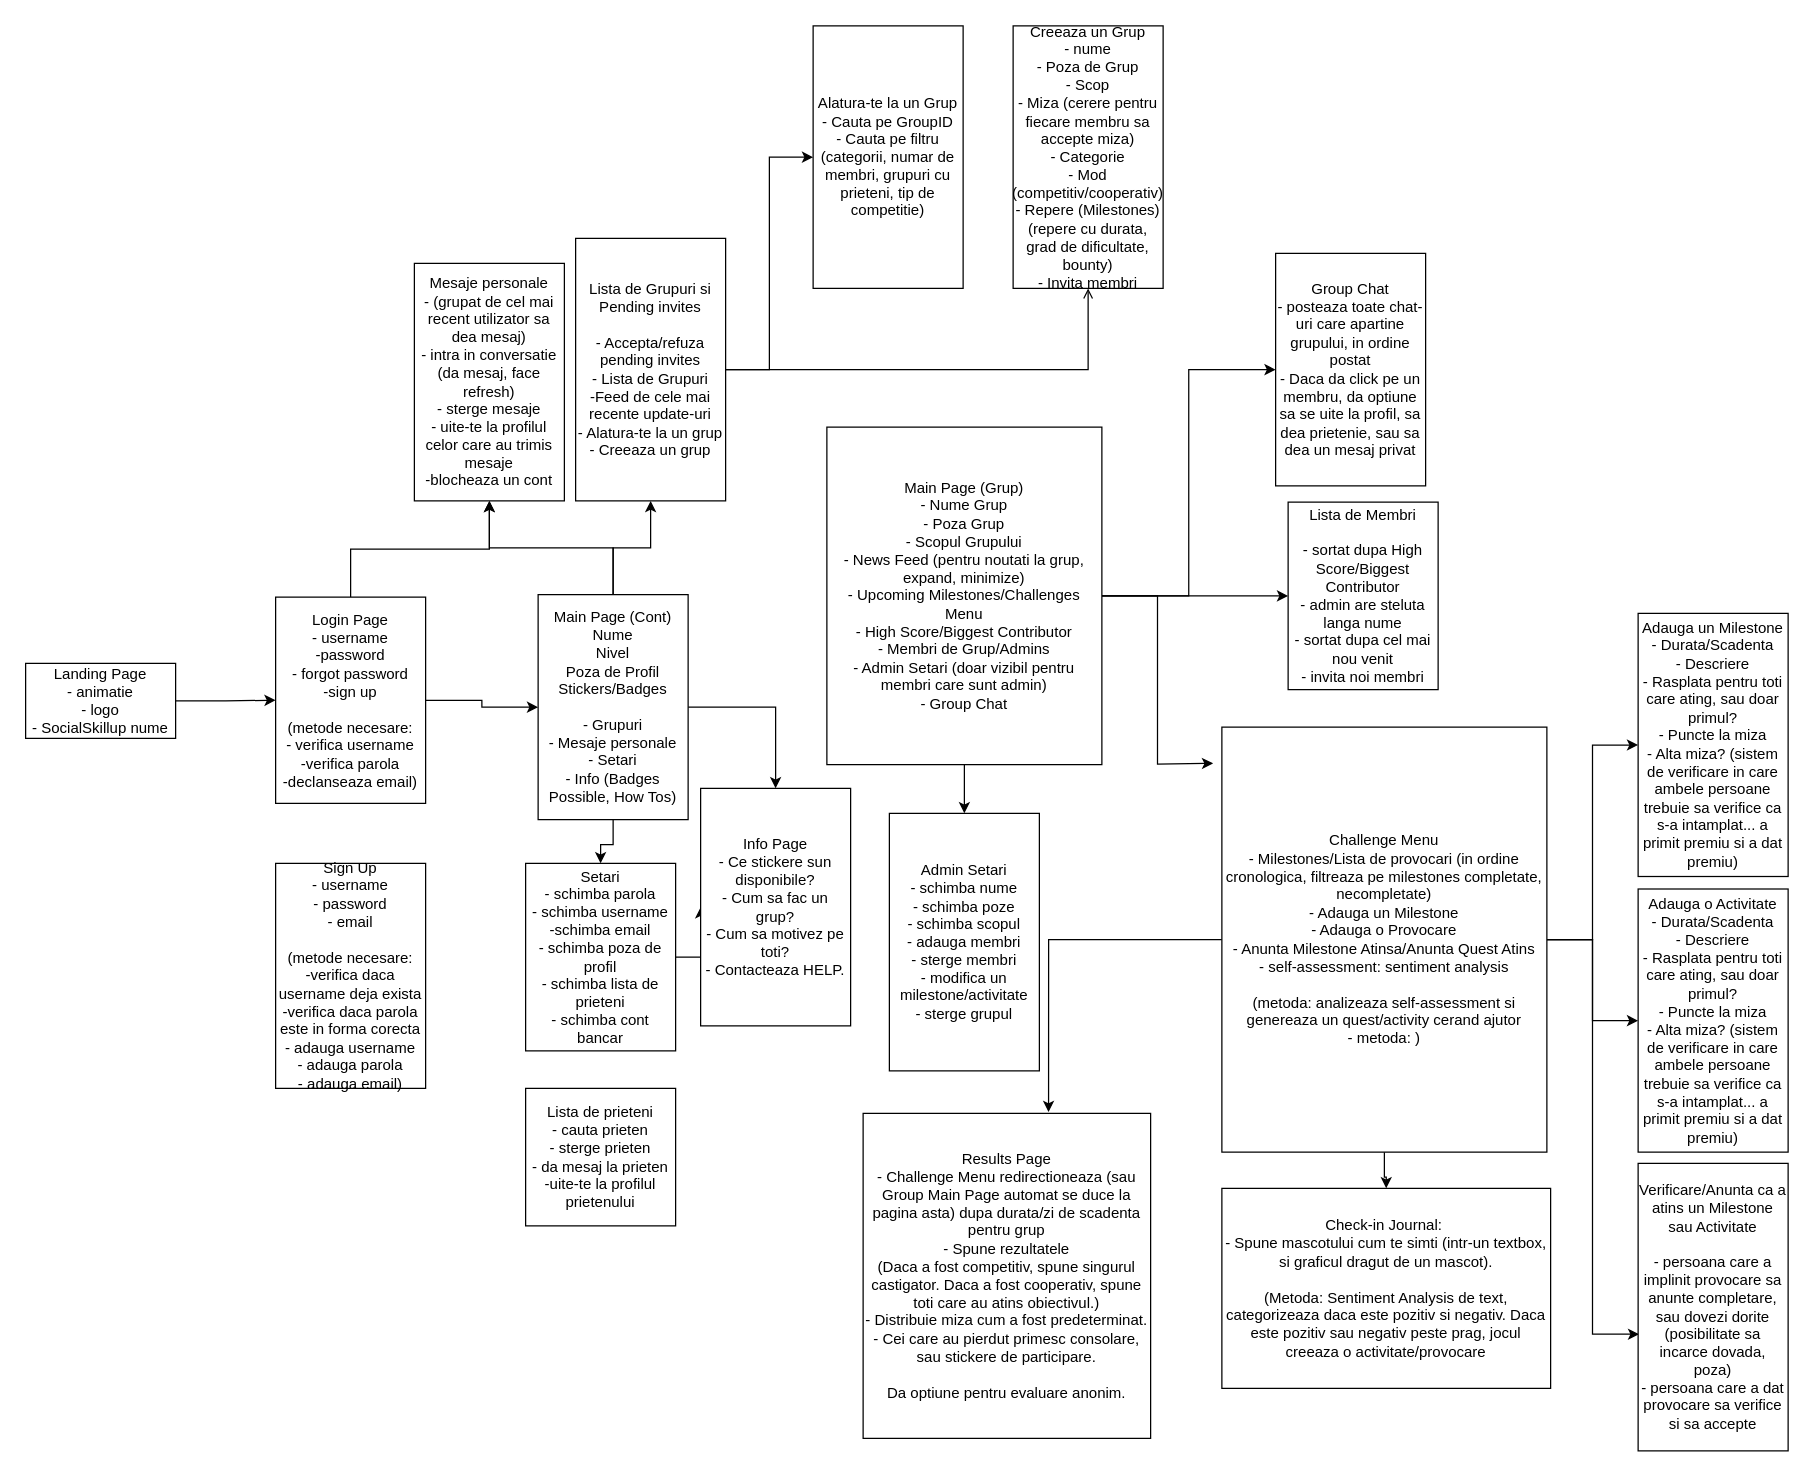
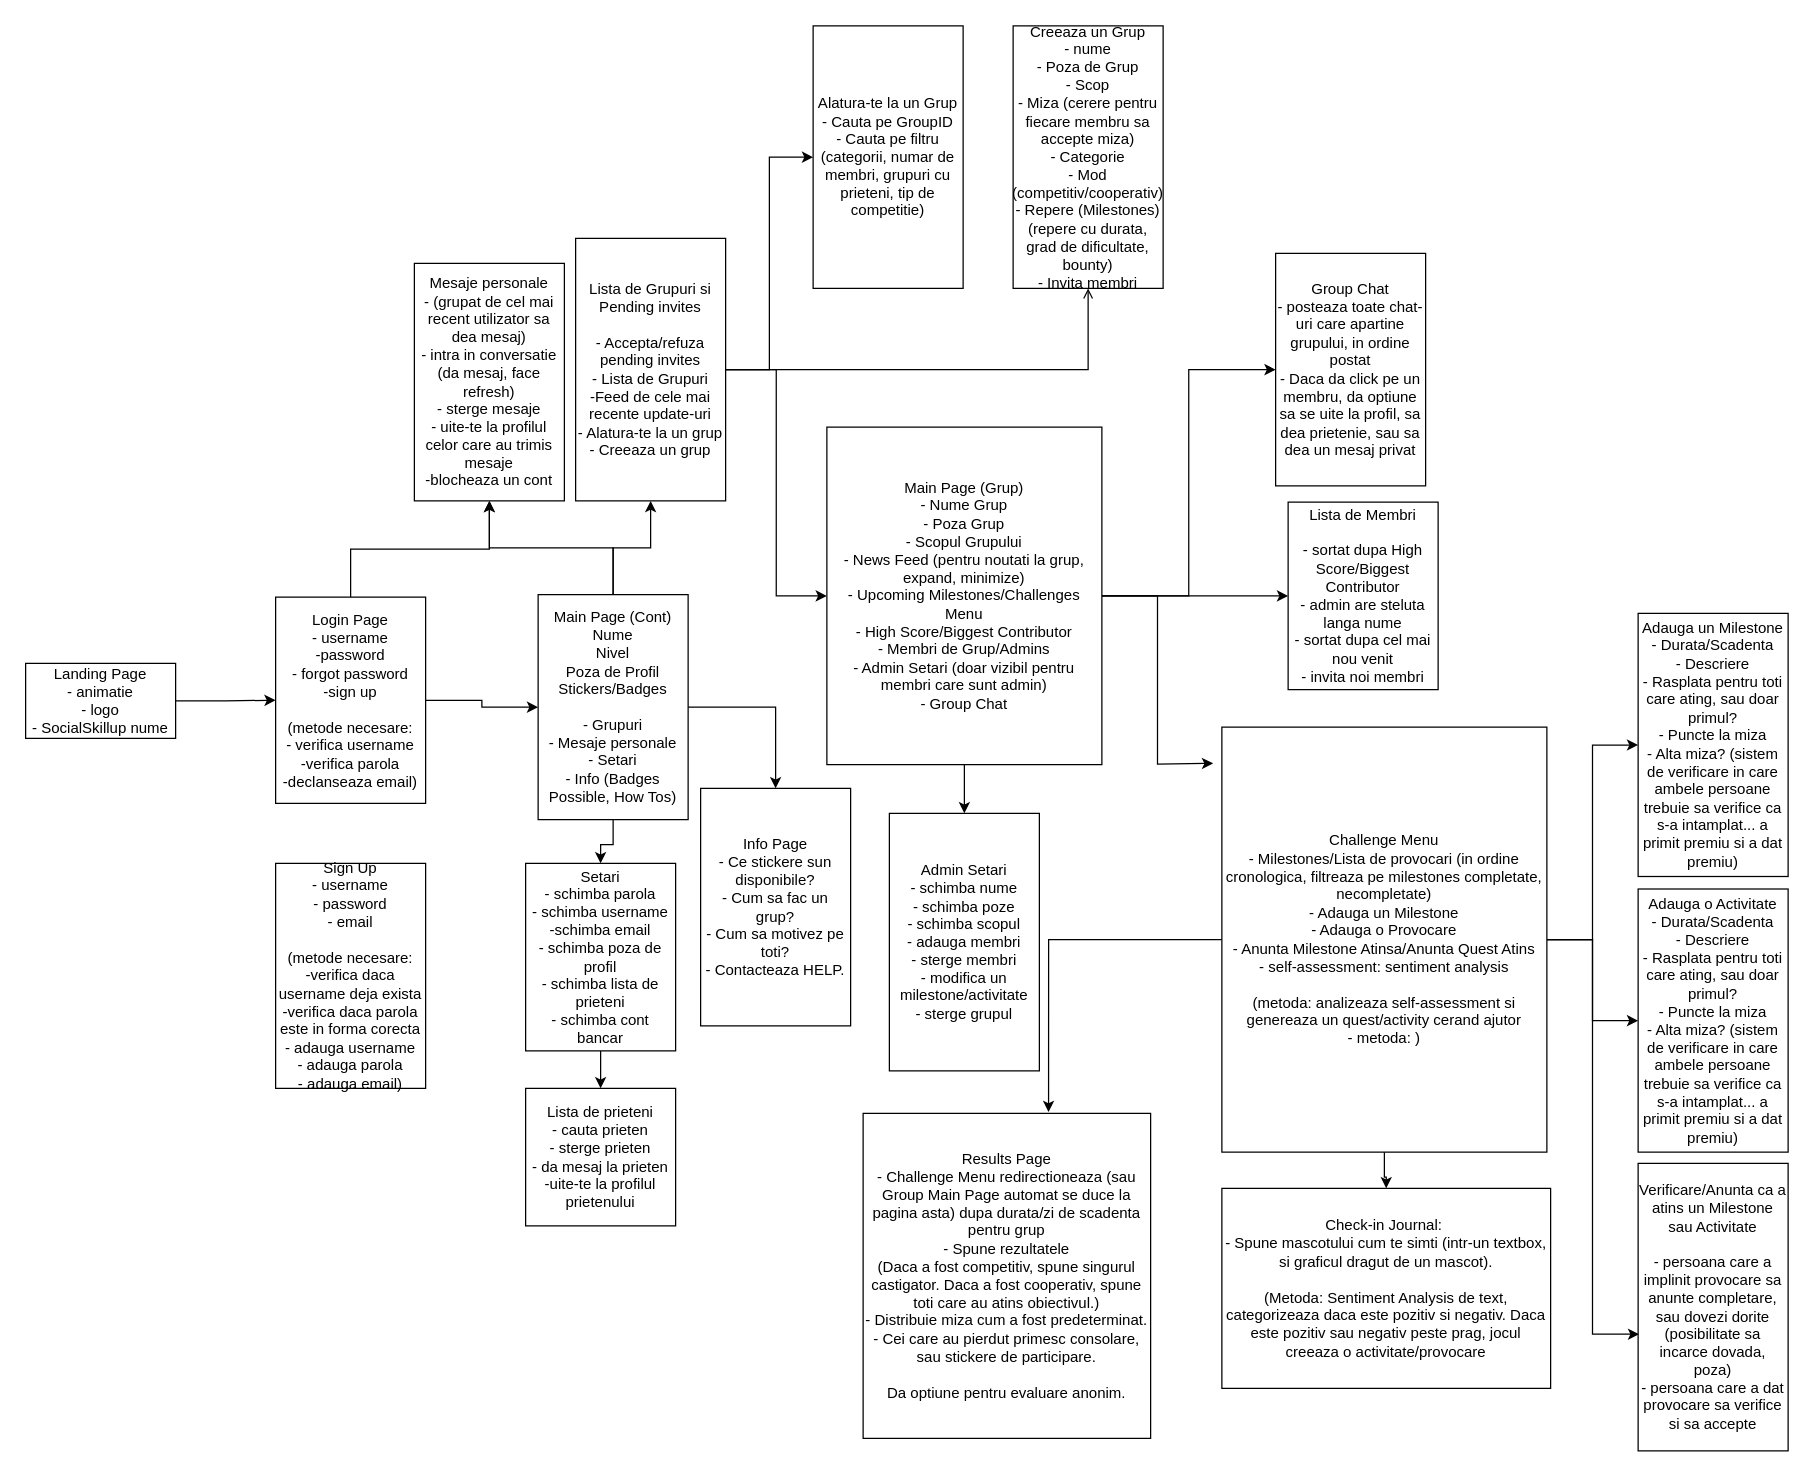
none -> (776, 505)
(690, 957) -> (601, 1074)
